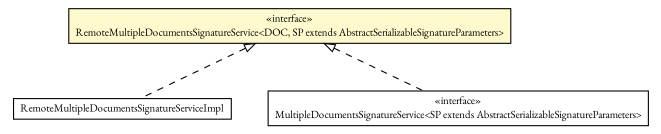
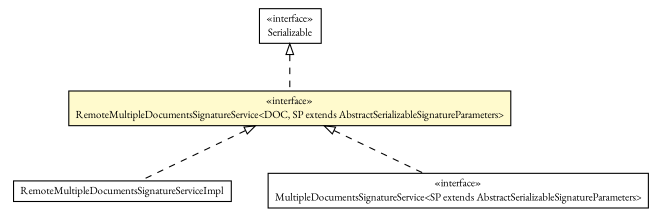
none -> (290, 26)
